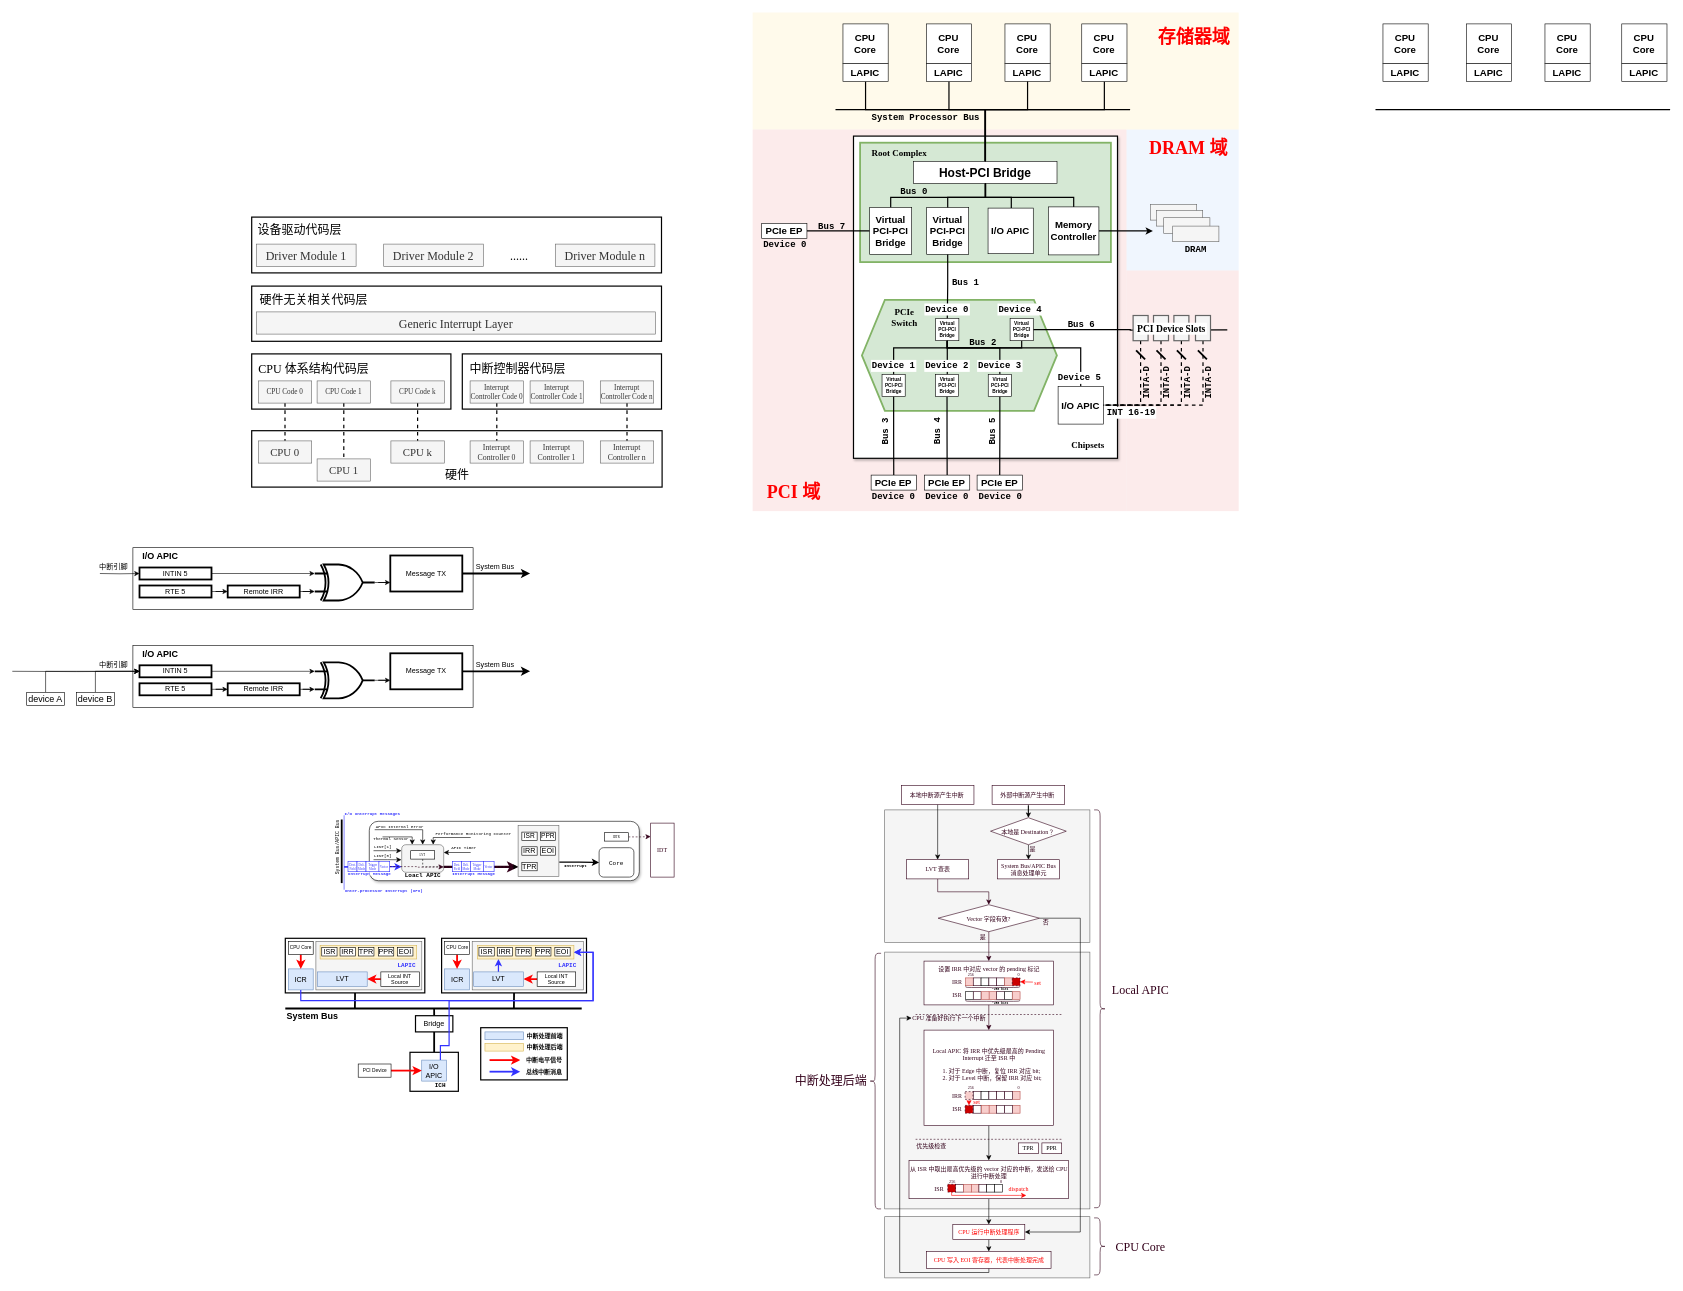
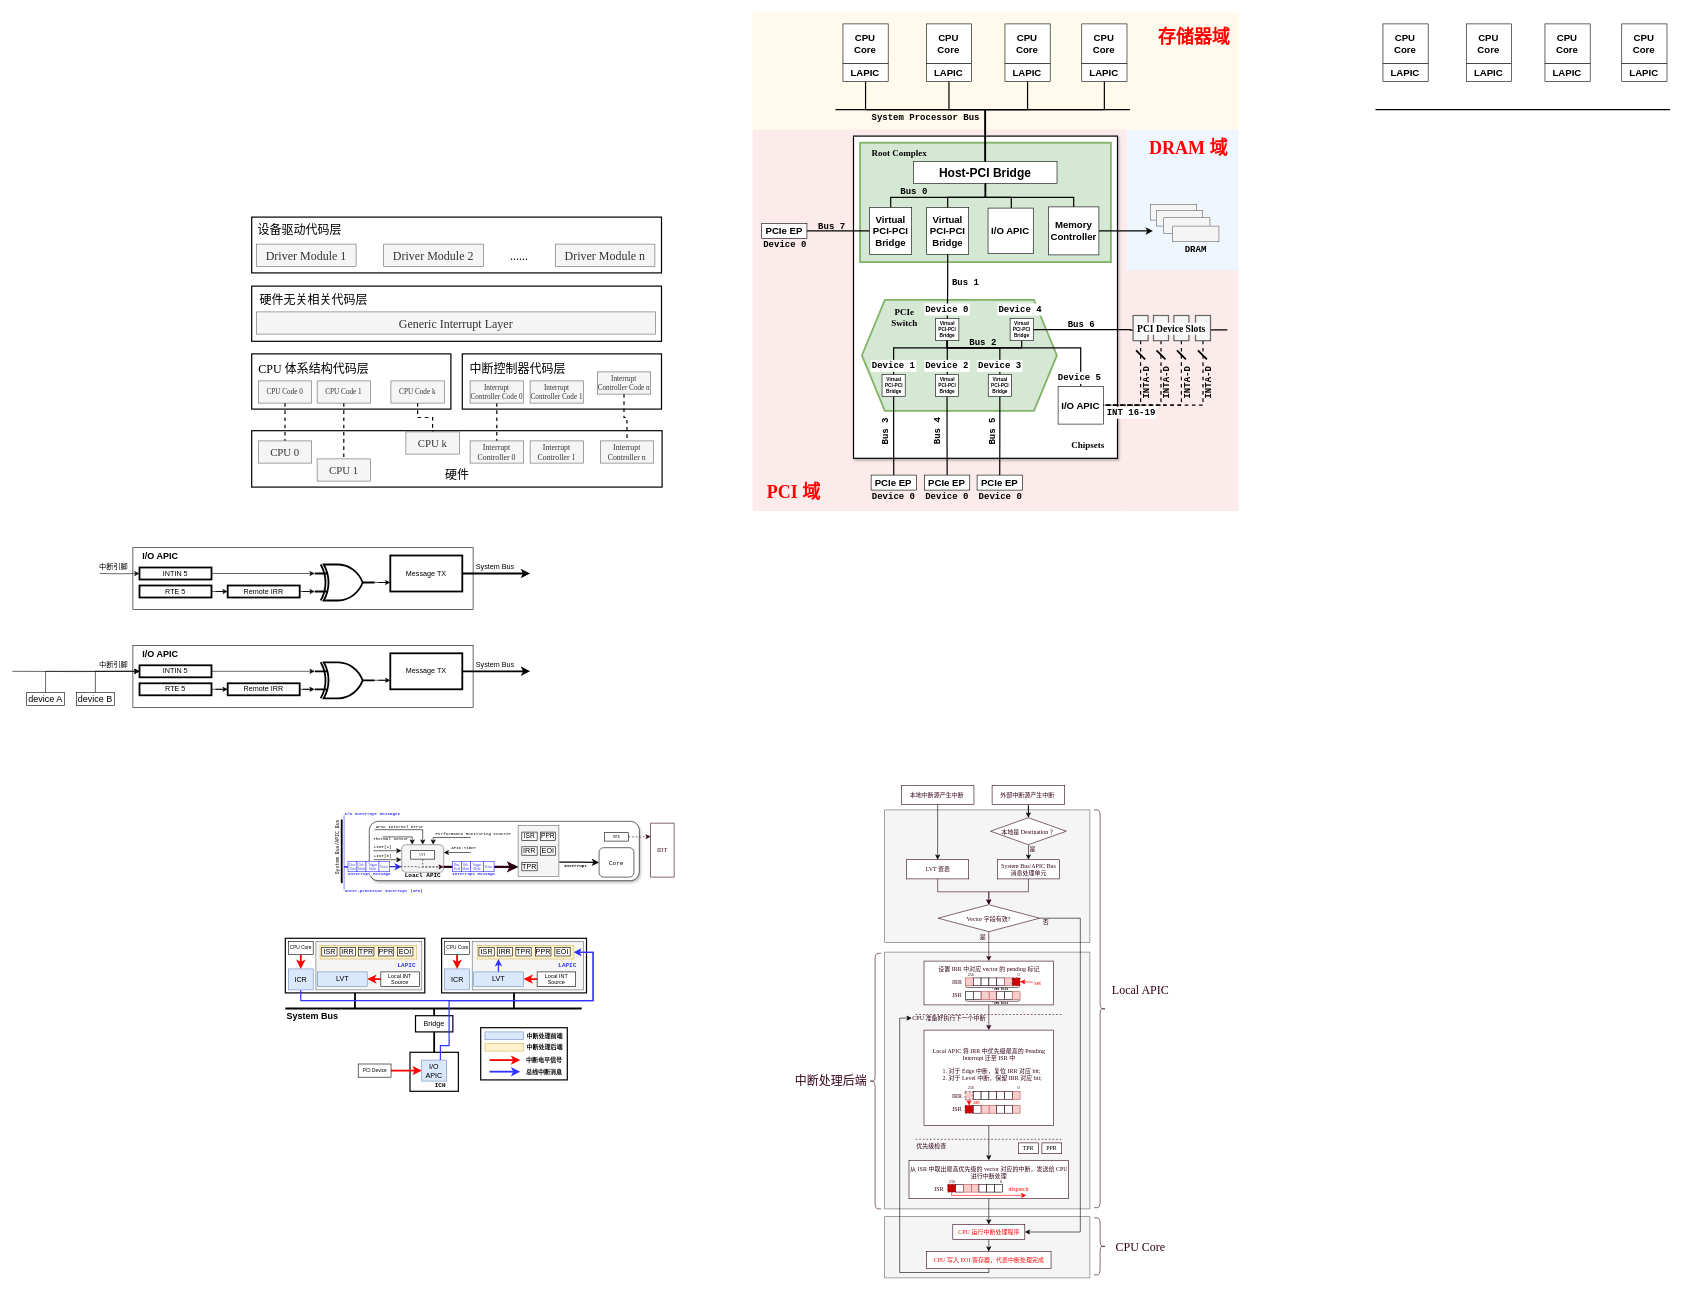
(627, 392) -> (624, 383)
(418, 452) -> (433, 443)
none -> (1015, 892)
